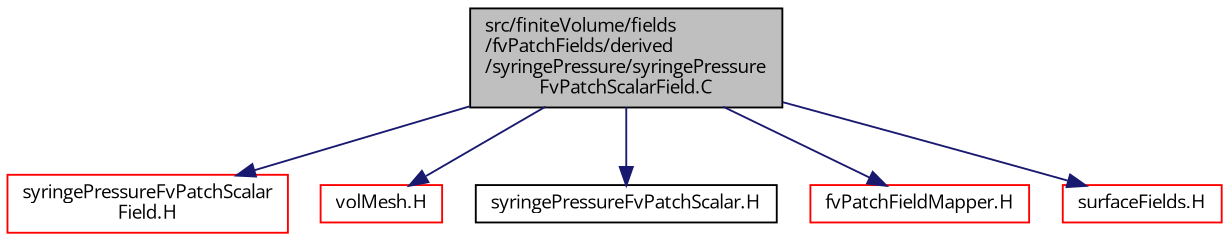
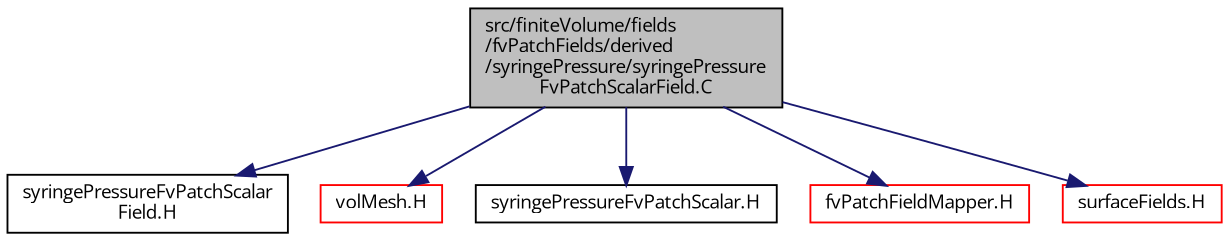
(148, 204) -> (148, 204)
